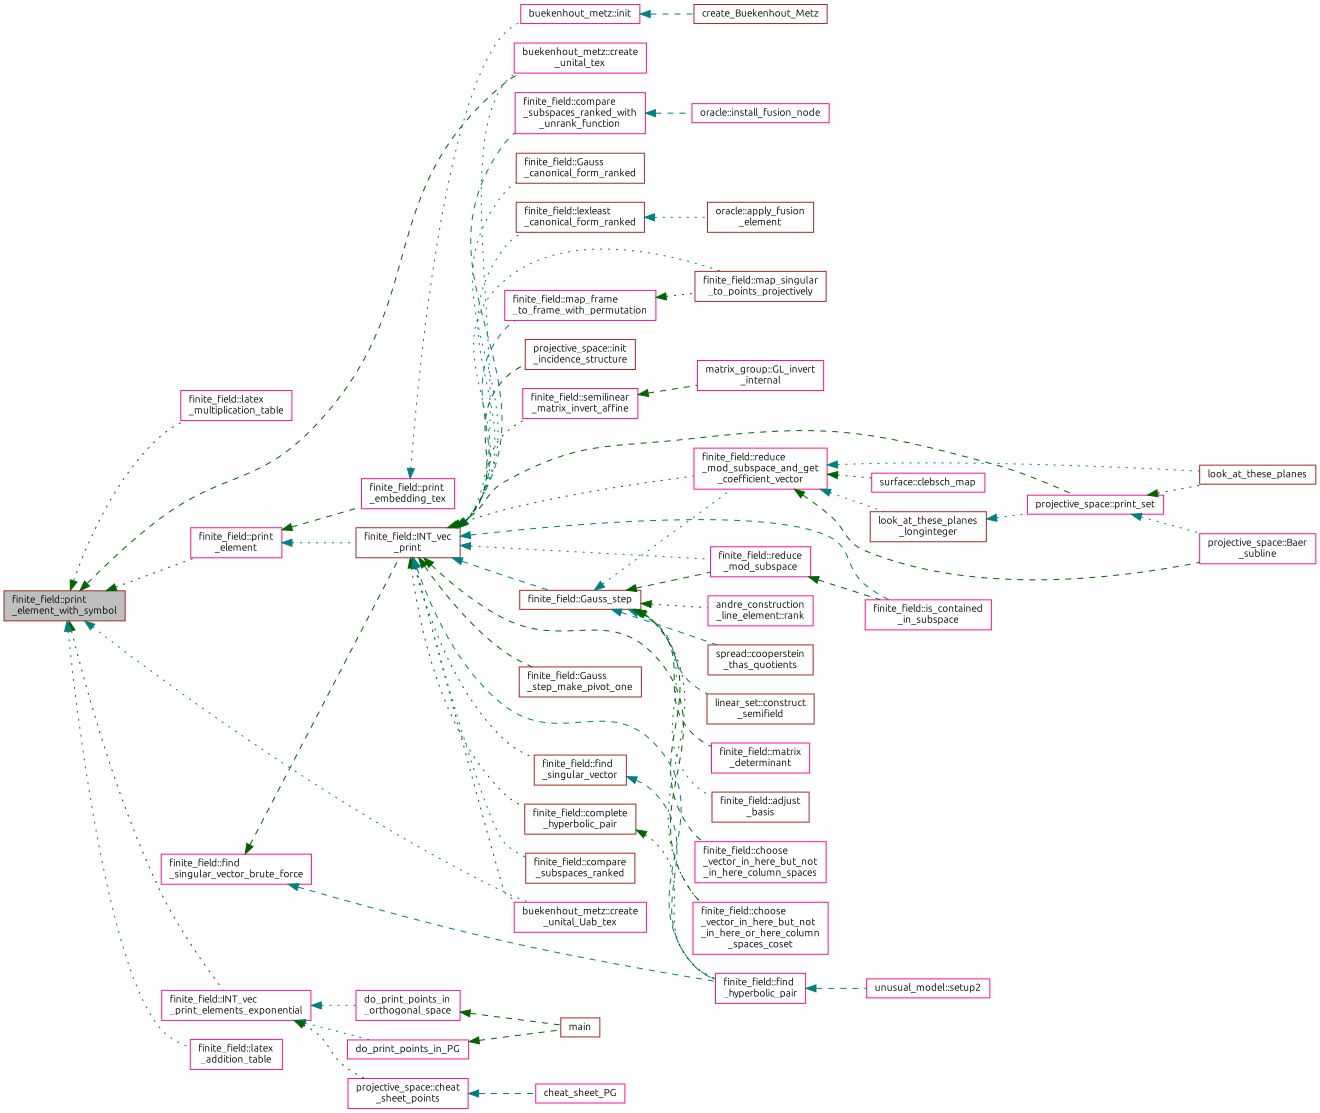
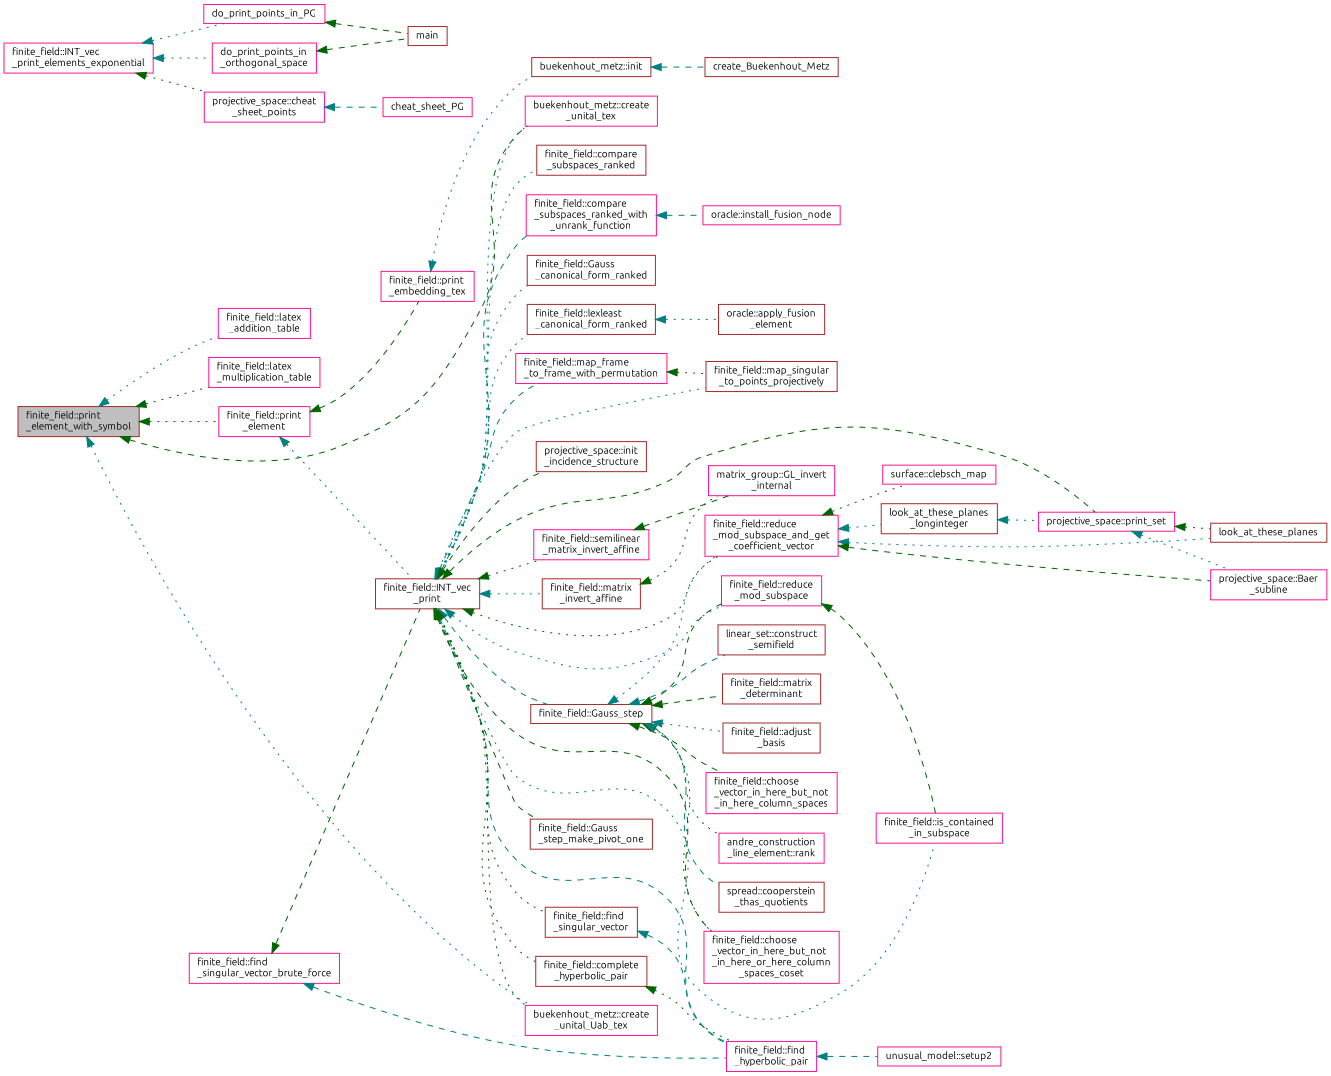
(580, 14) -> (591, 67)
(706, 520) -> (683, 900)
none -> (591, 594)
(761, 758) -> (772, 689)
(129, 819) -> none
